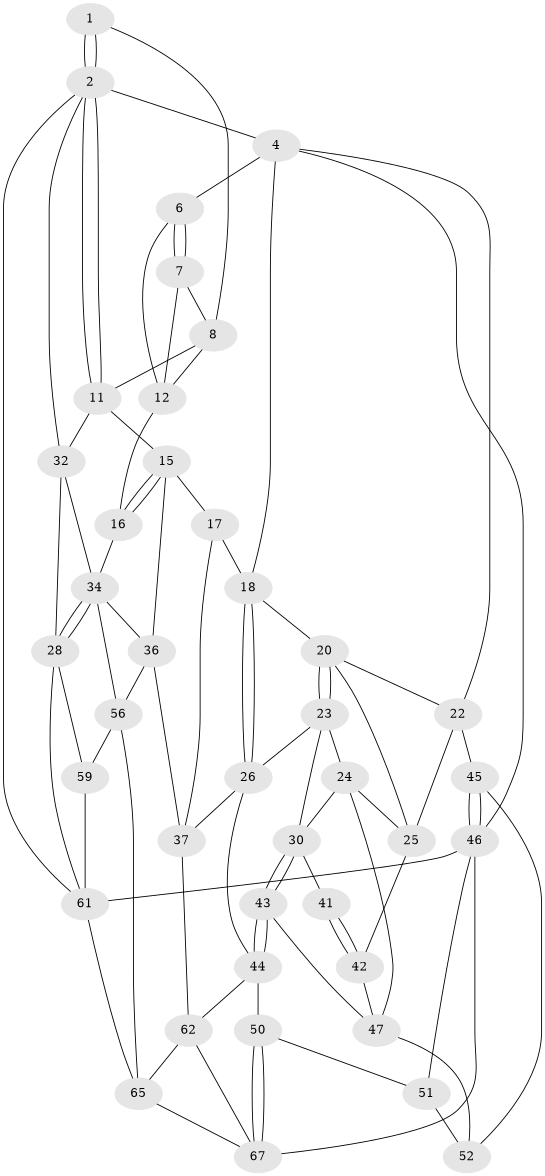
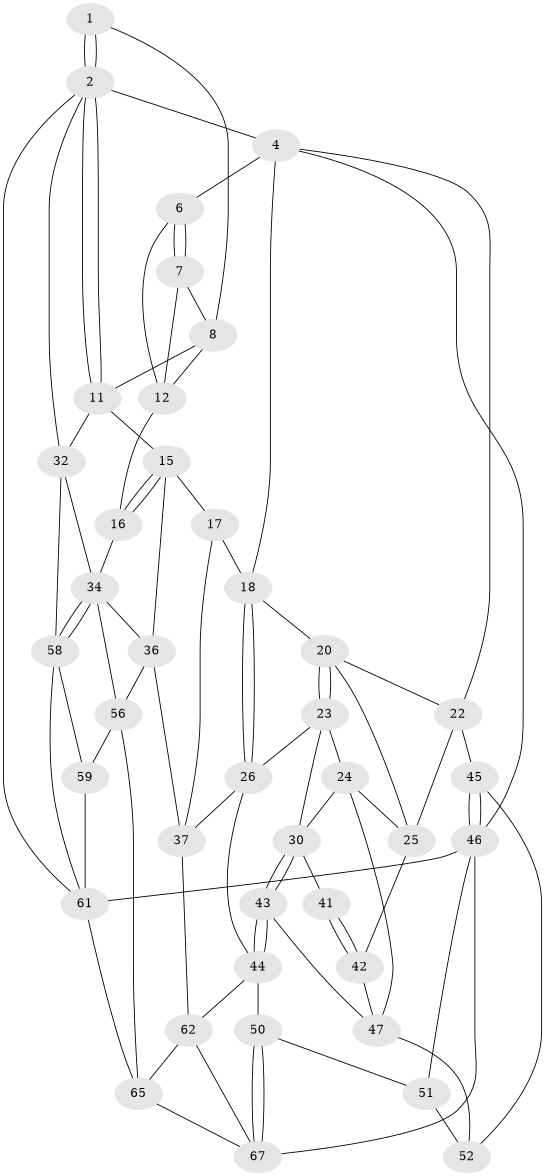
(55, 651) -> (55, 651)
